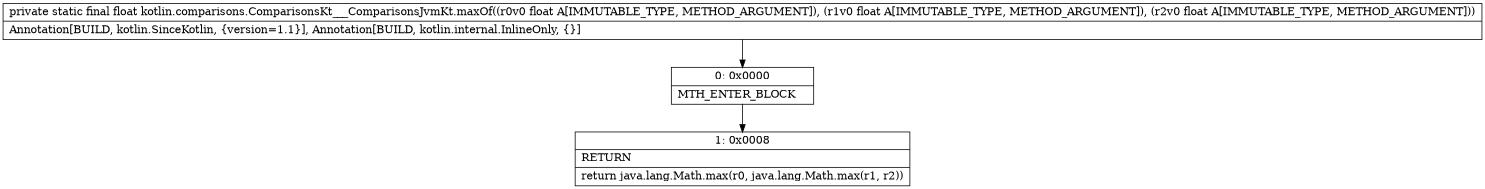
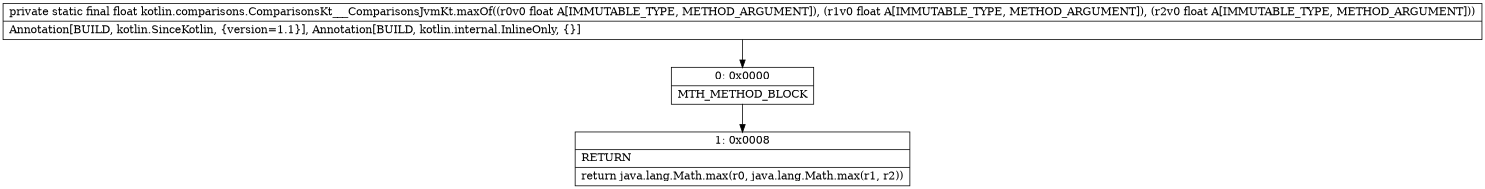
(737, 95) -> (743, 95)
